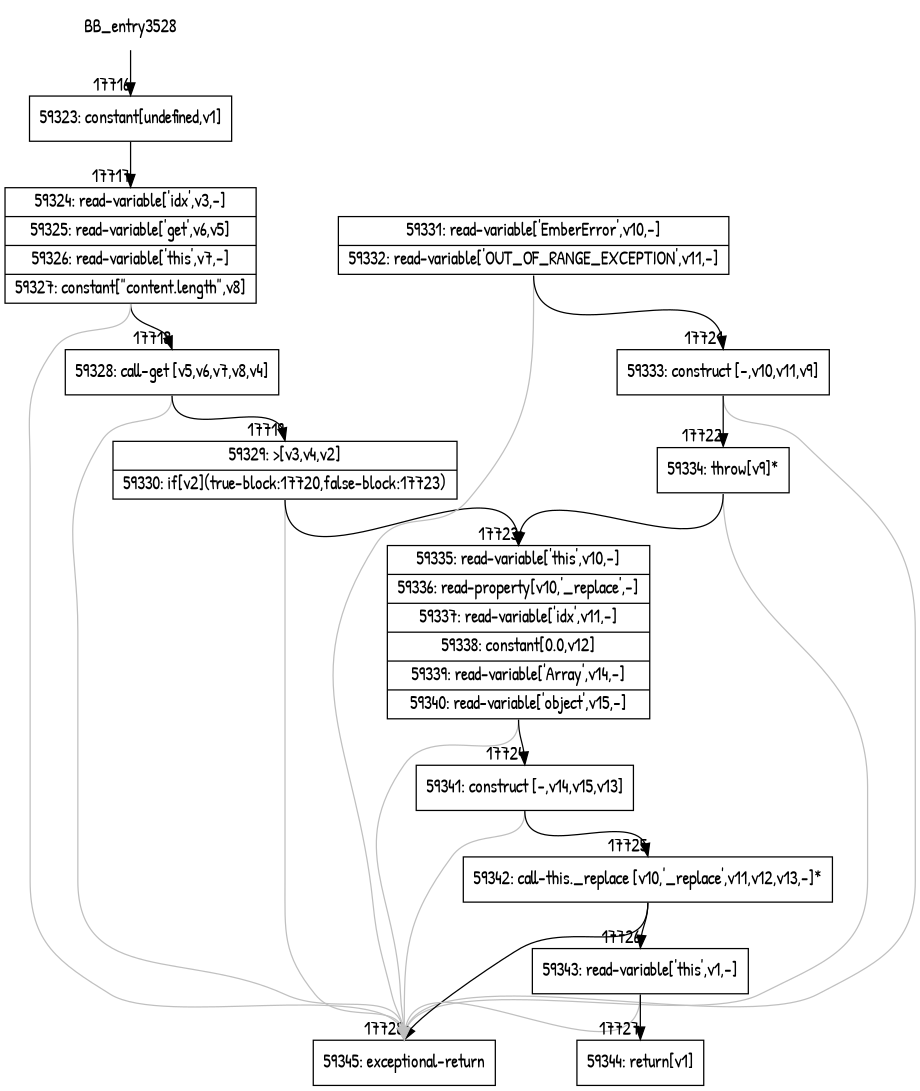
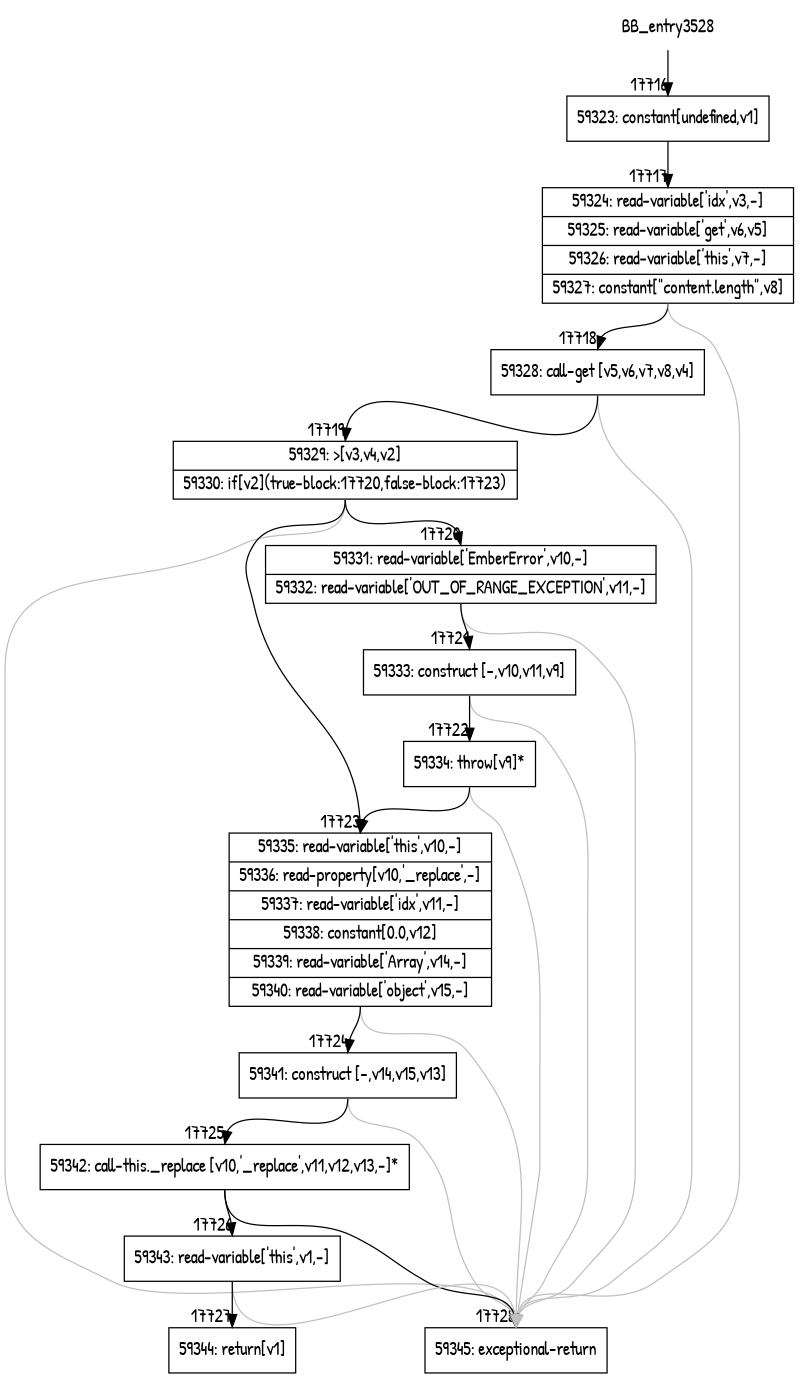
none -> (397, 523)
